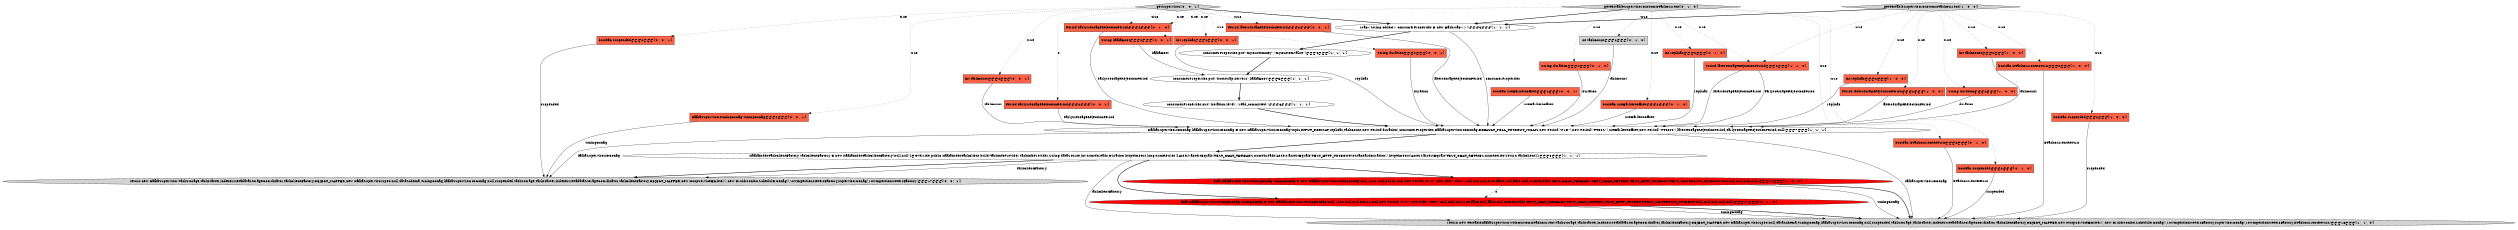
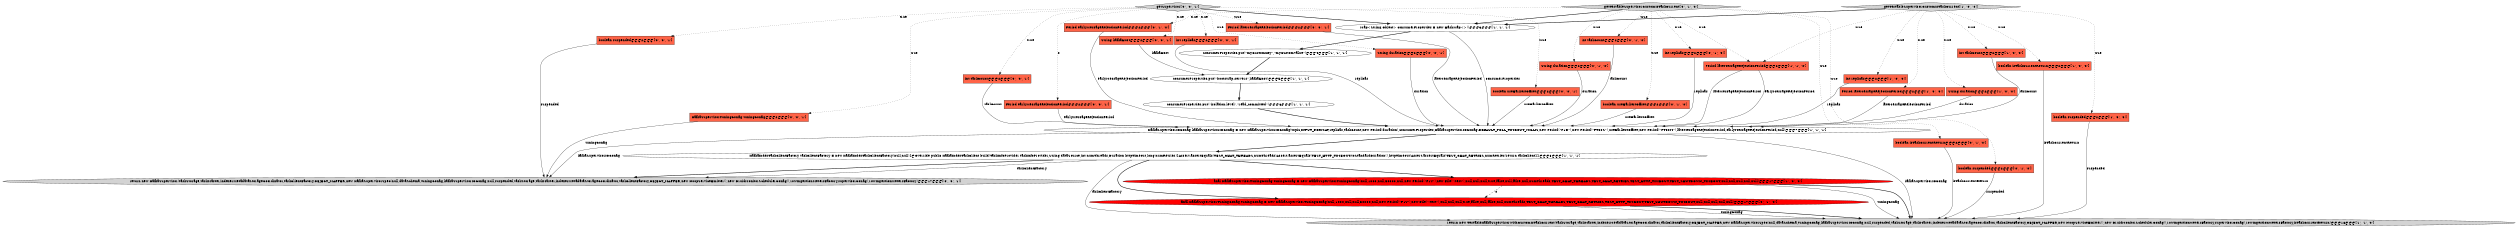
(1150, 16) -> (1408, 11)
(1614, 40) -> (1614, 40)
